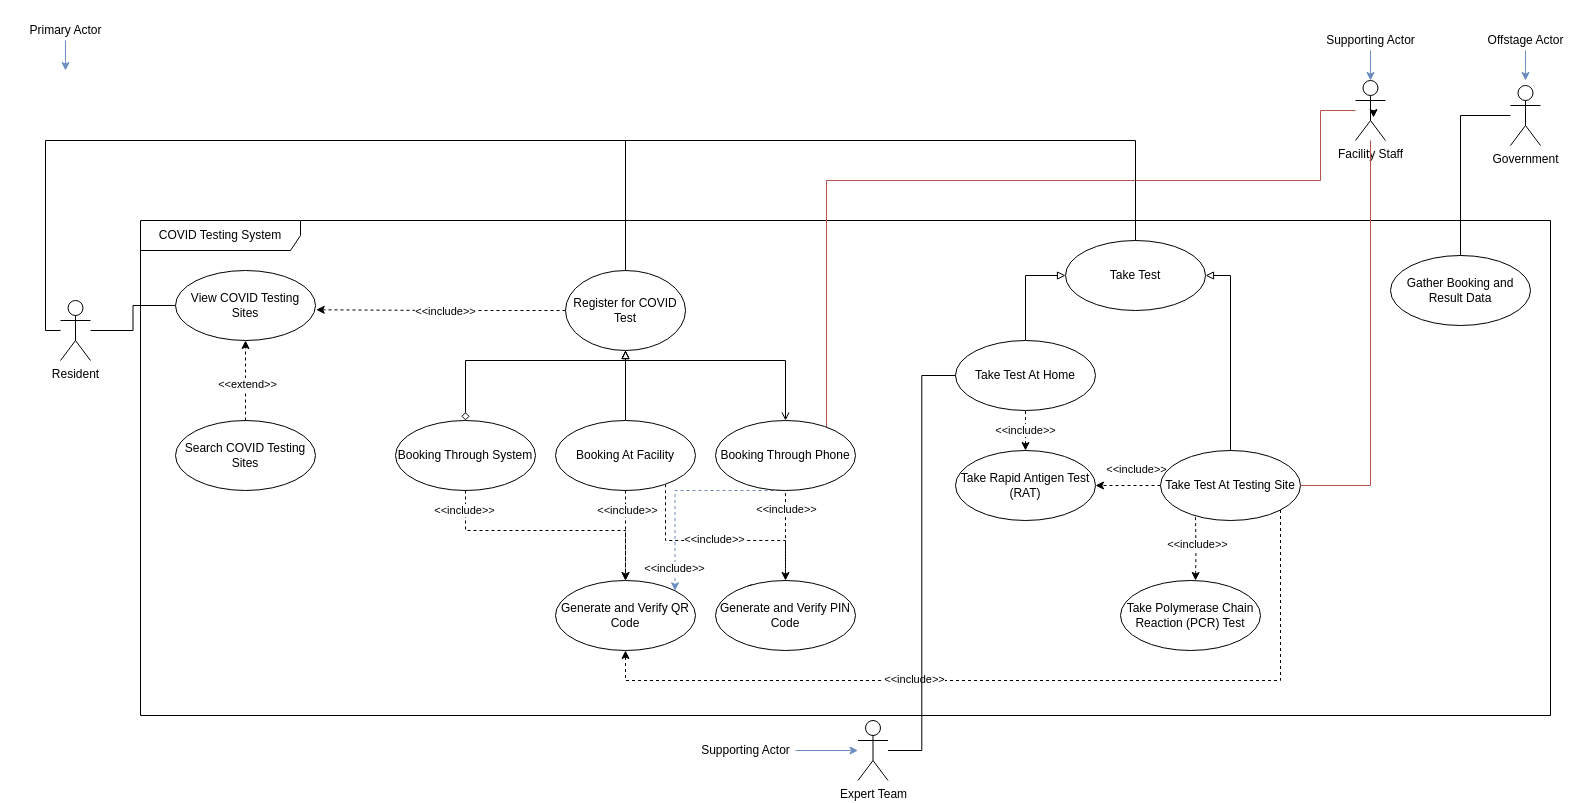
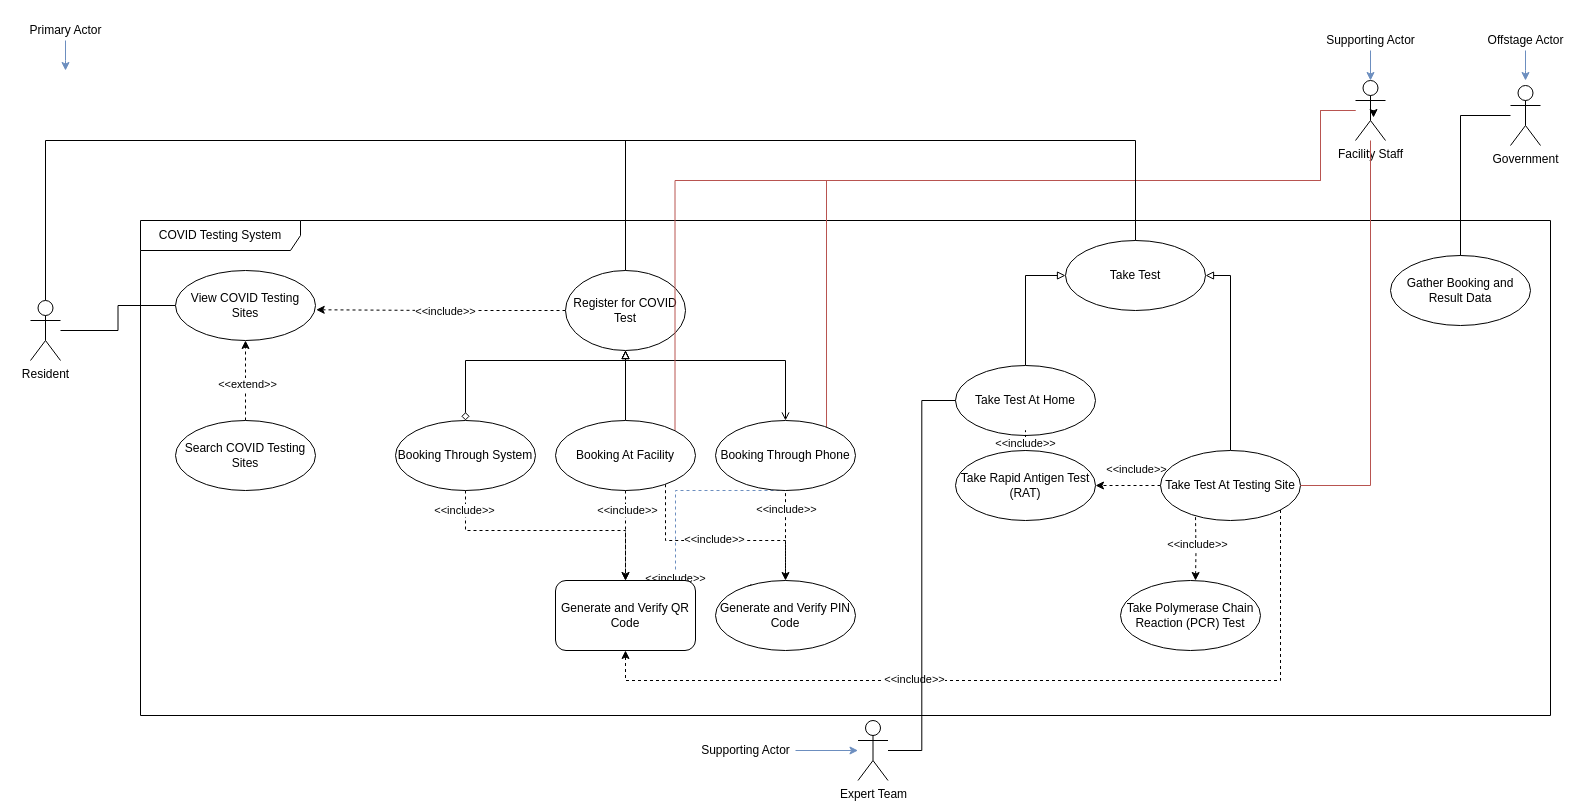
none -> (675, 231)
(76, 331) -> (46, 331)
(1026, 376) -> (1026, 401)
(626, 616) -> (626, 616)
